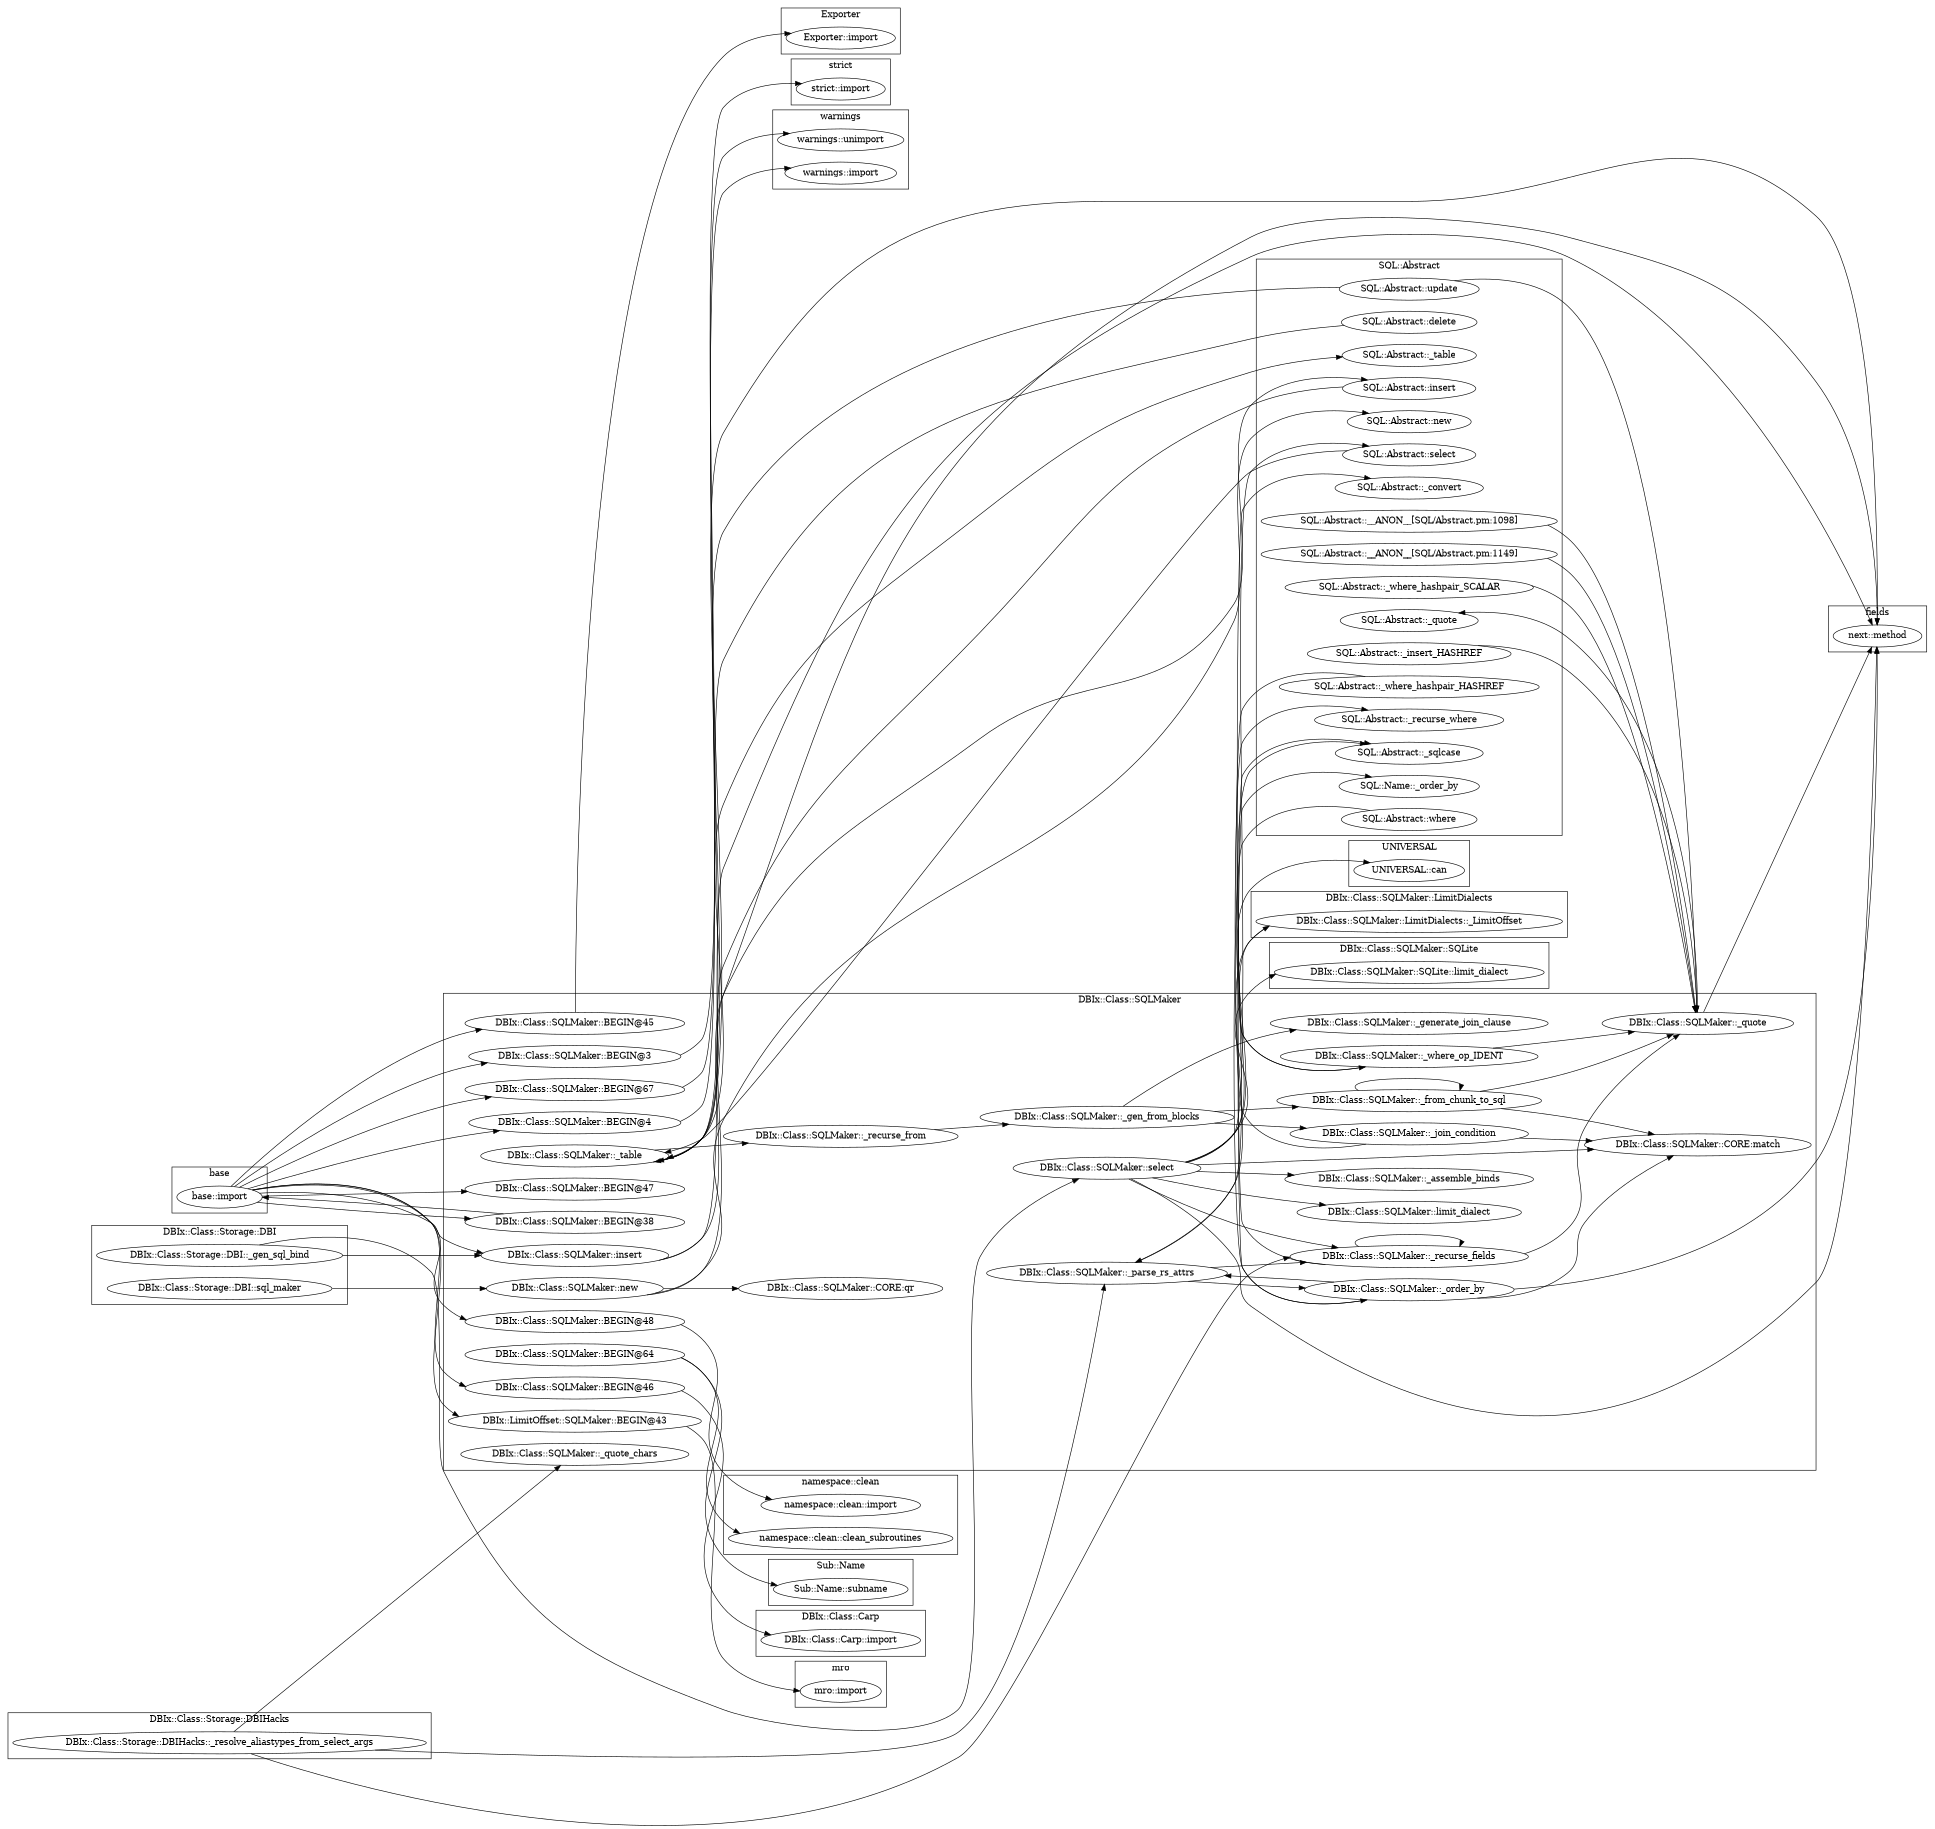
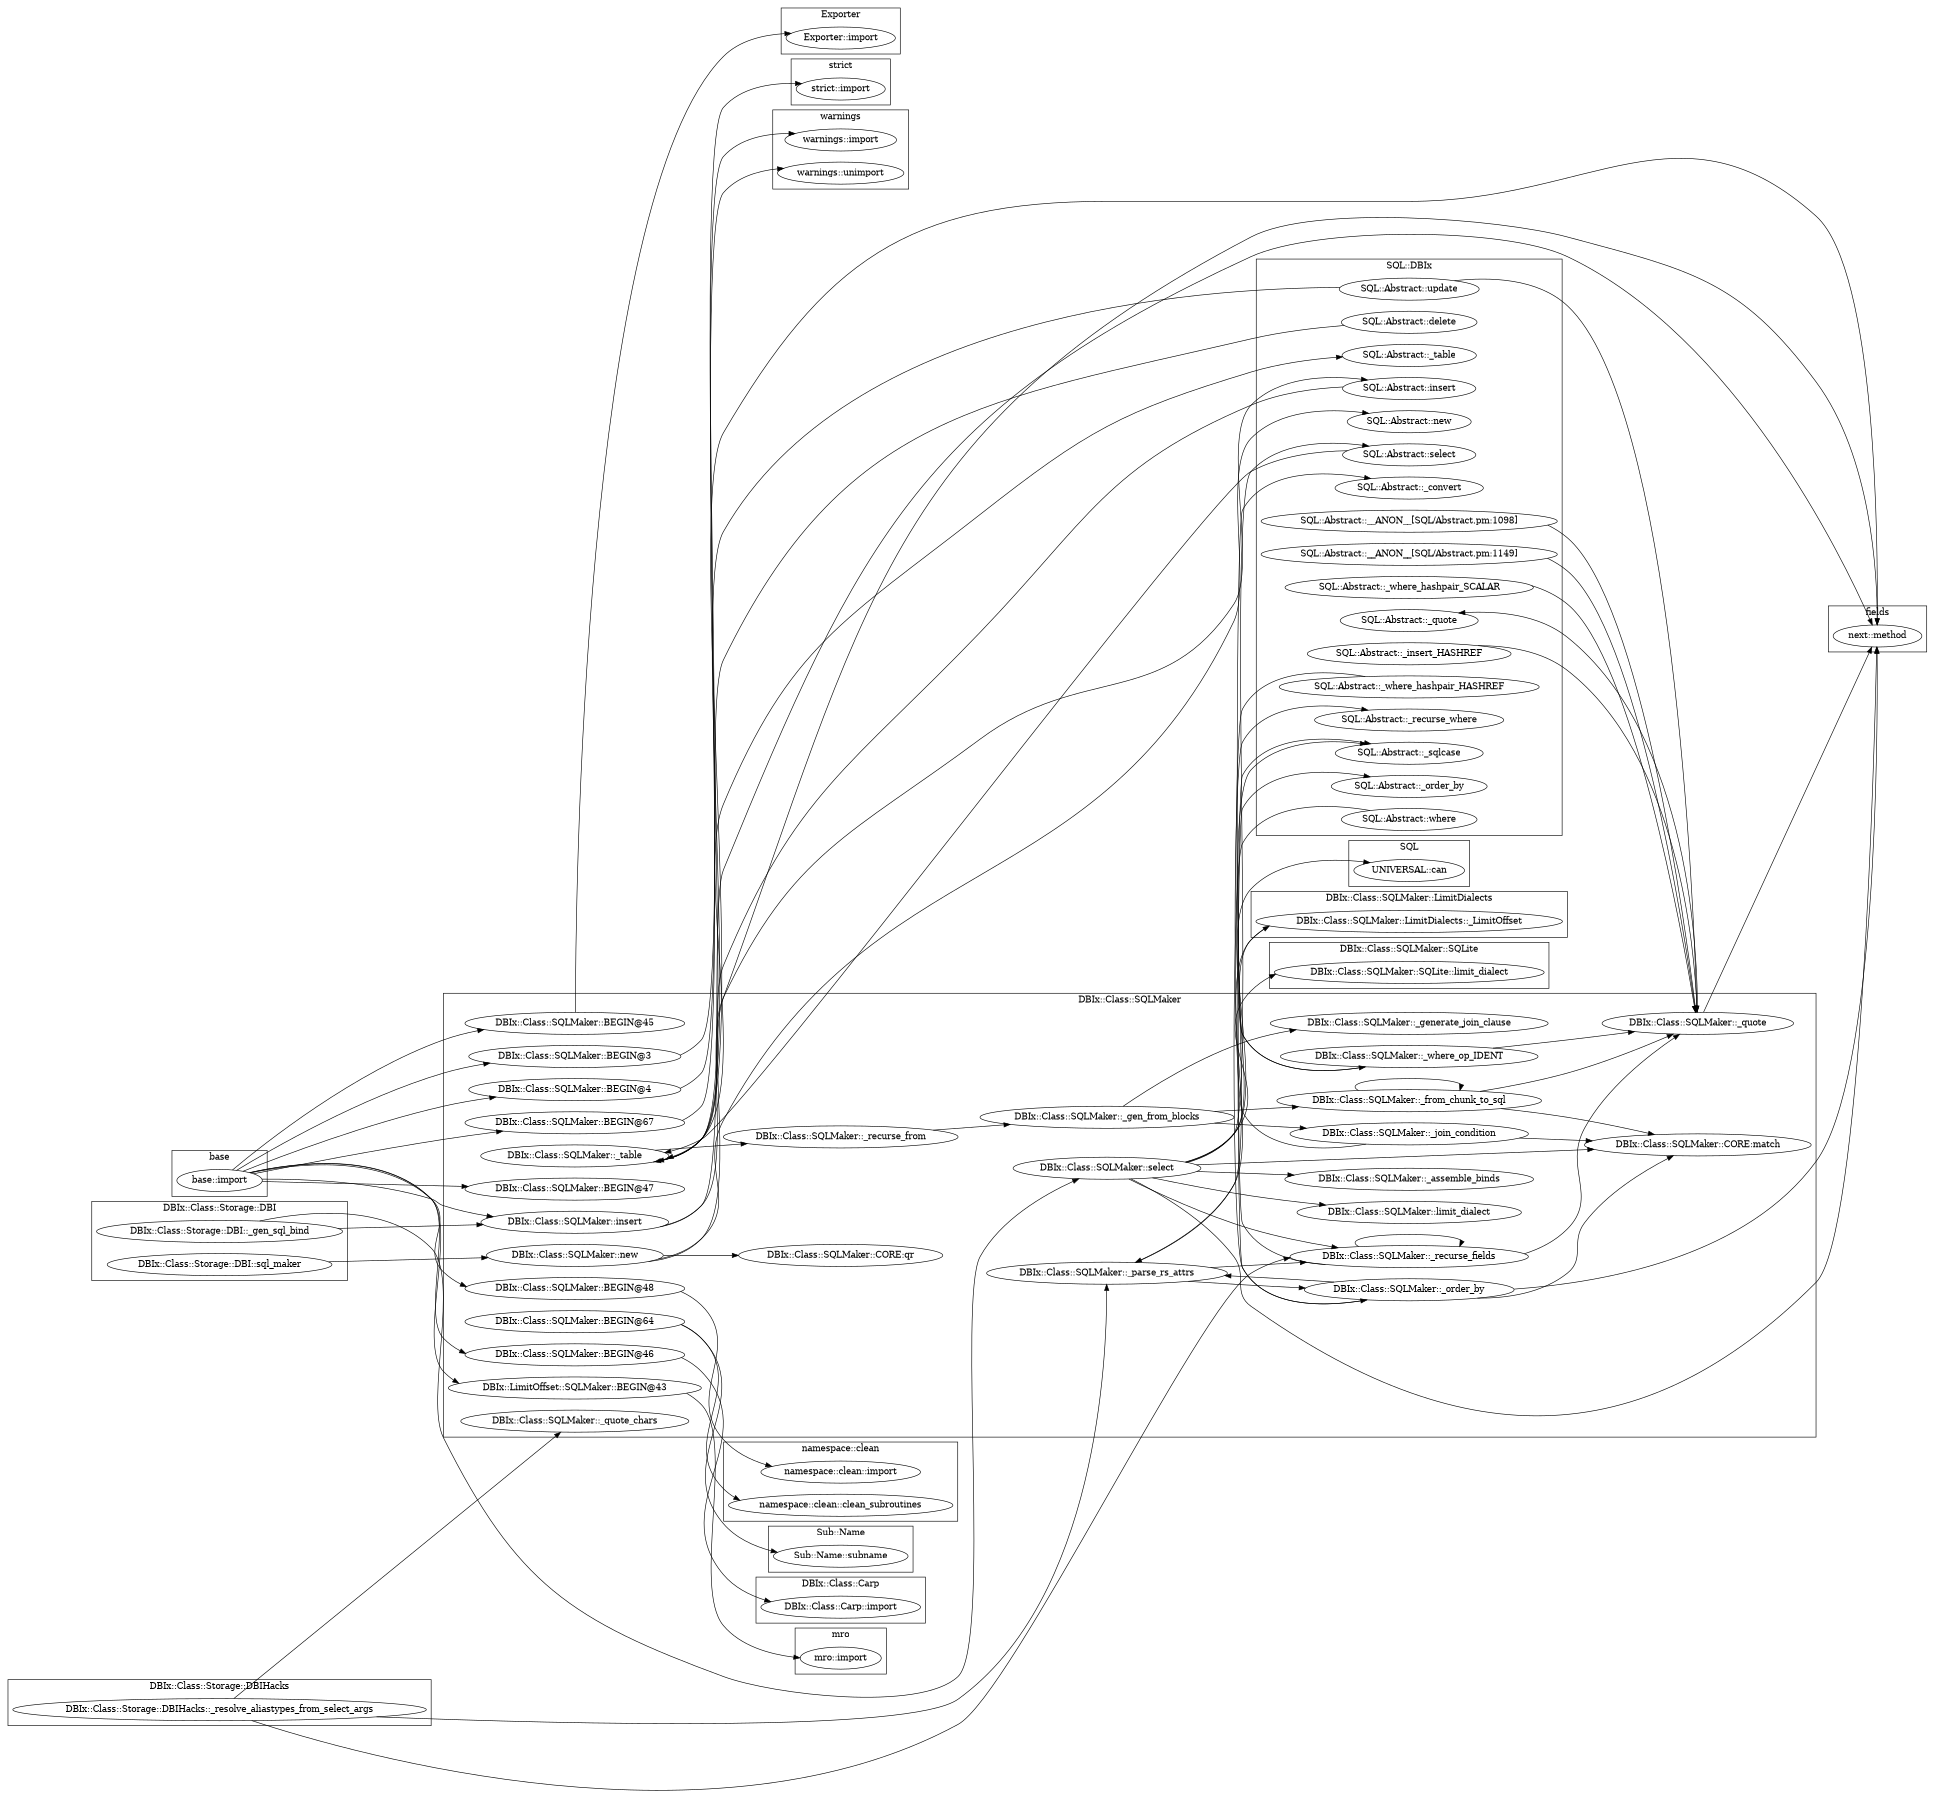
(1409, 266) -> (1409, 266)
(1409, 786) -> (1409, 786)
(1409, 847) -> (1409, 847)
(575, 1222) -> none
